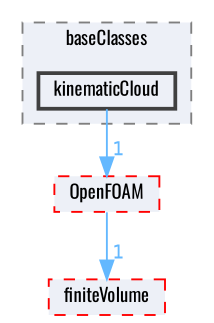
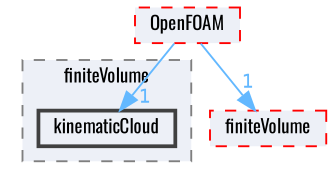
(107, 40) -> (107, 78)
(107, 136) -> (151, 72)
